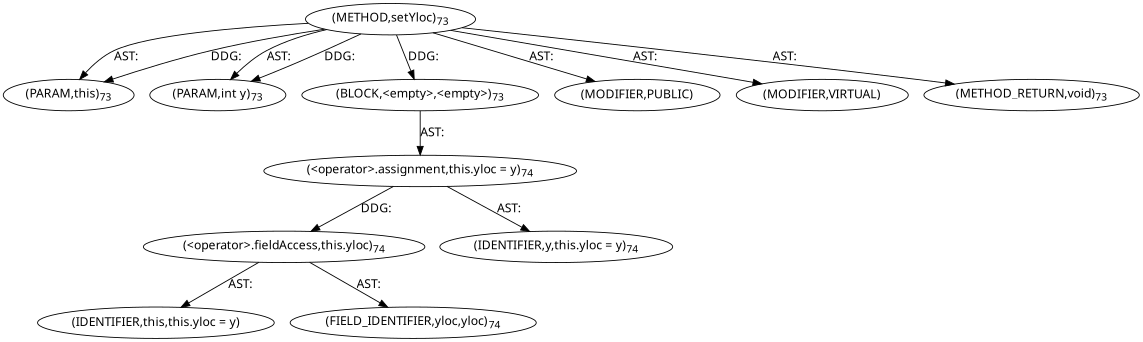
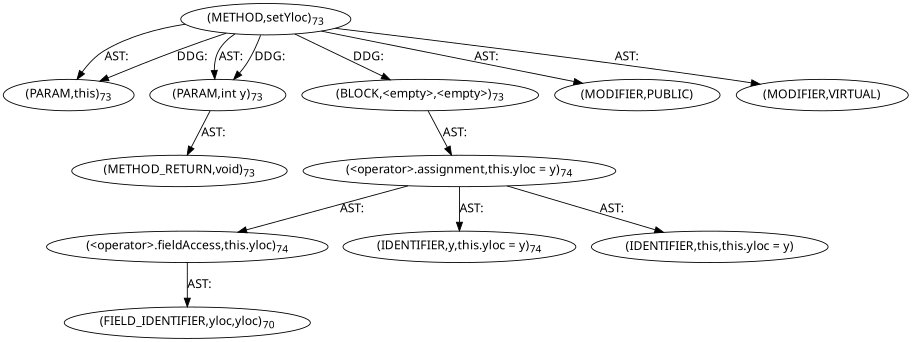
(704, 55) -> (201, 129)
(378, 209) -> (354, 209)
(224, 283) -> (581, 208)
(495, 321) -> (269, 321)
